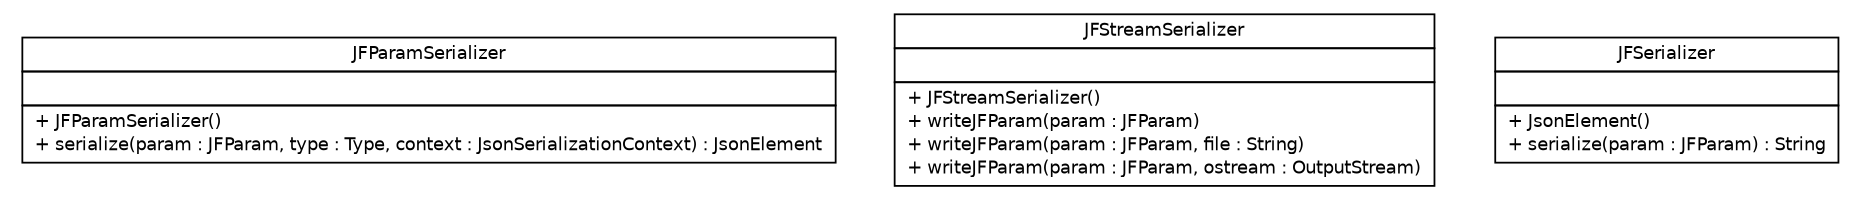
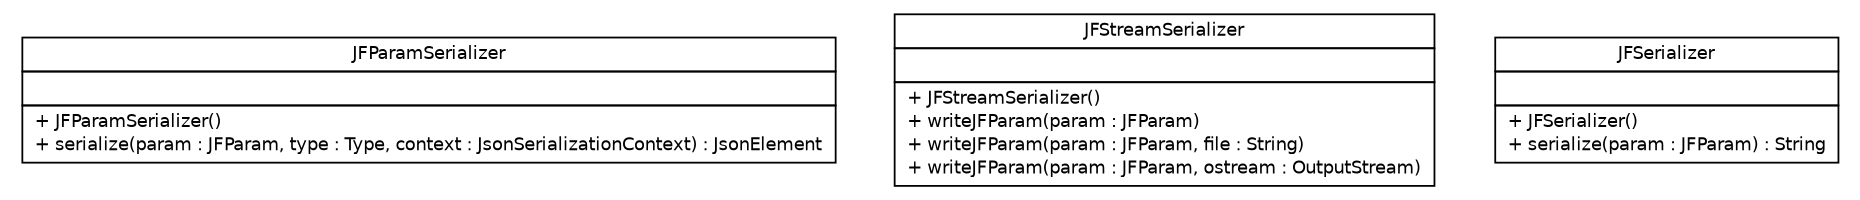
(1579, 122) -> (1573, 122)
